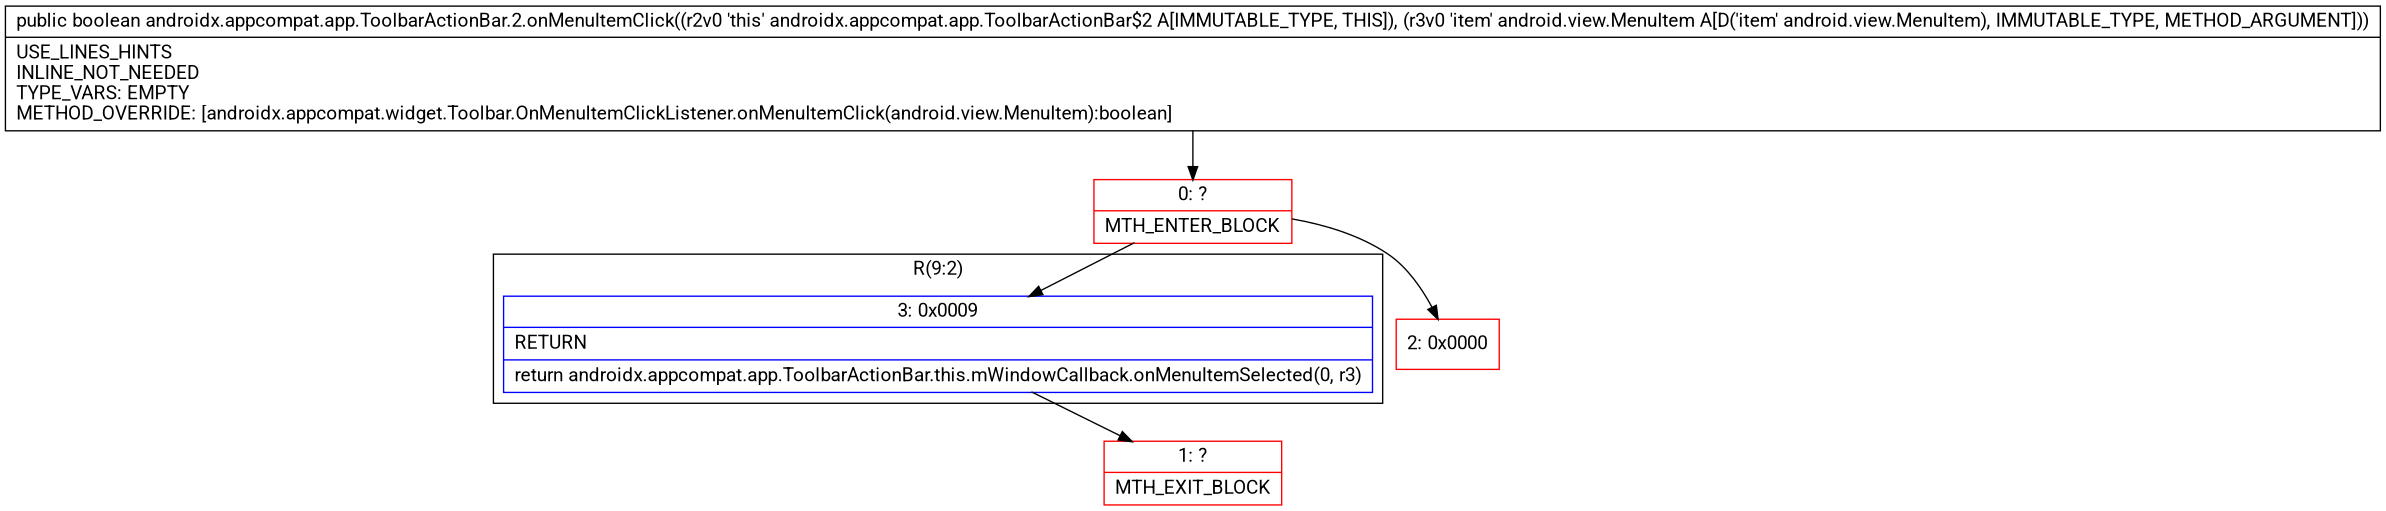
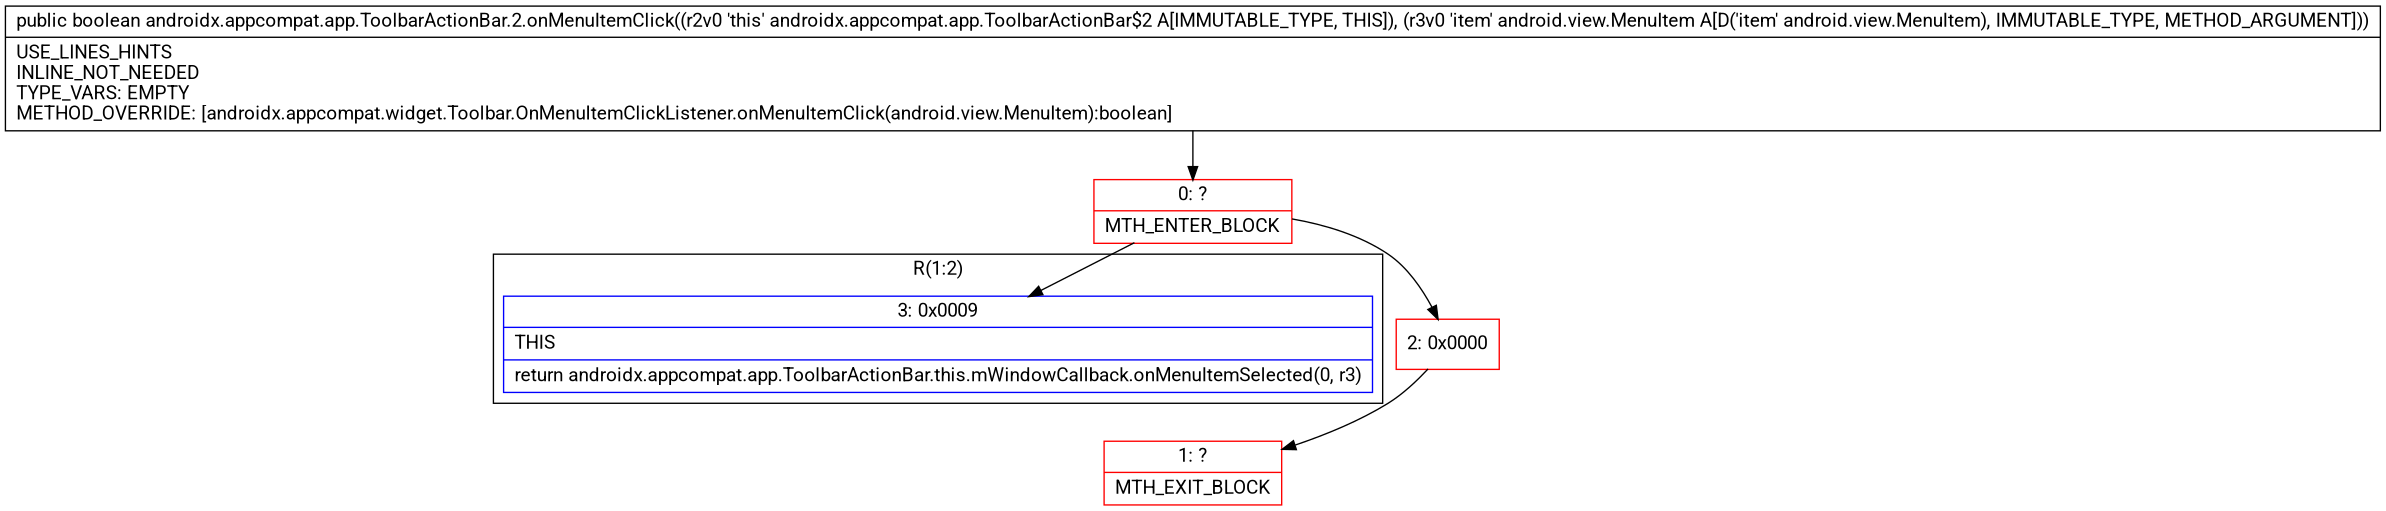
(938, 270) -> (938, 270)
(551, 343) -> (535, 343)
(1076, 414) -> (1367, 415)
